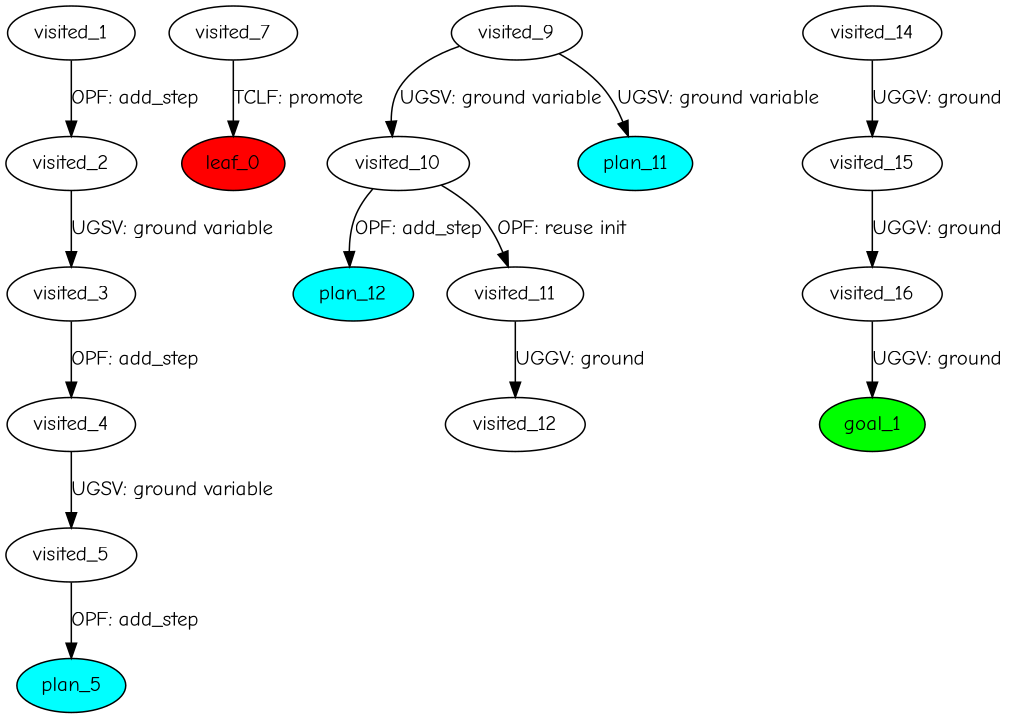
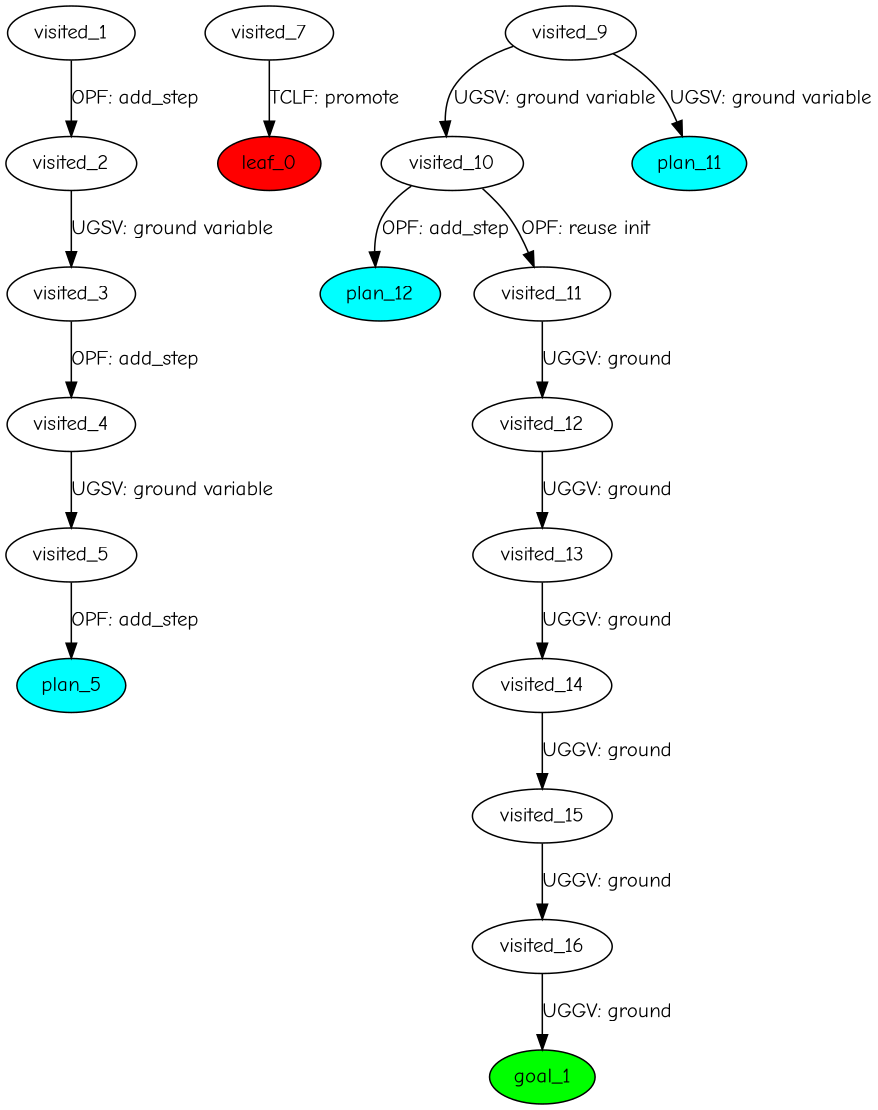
none -> (542, 555)
